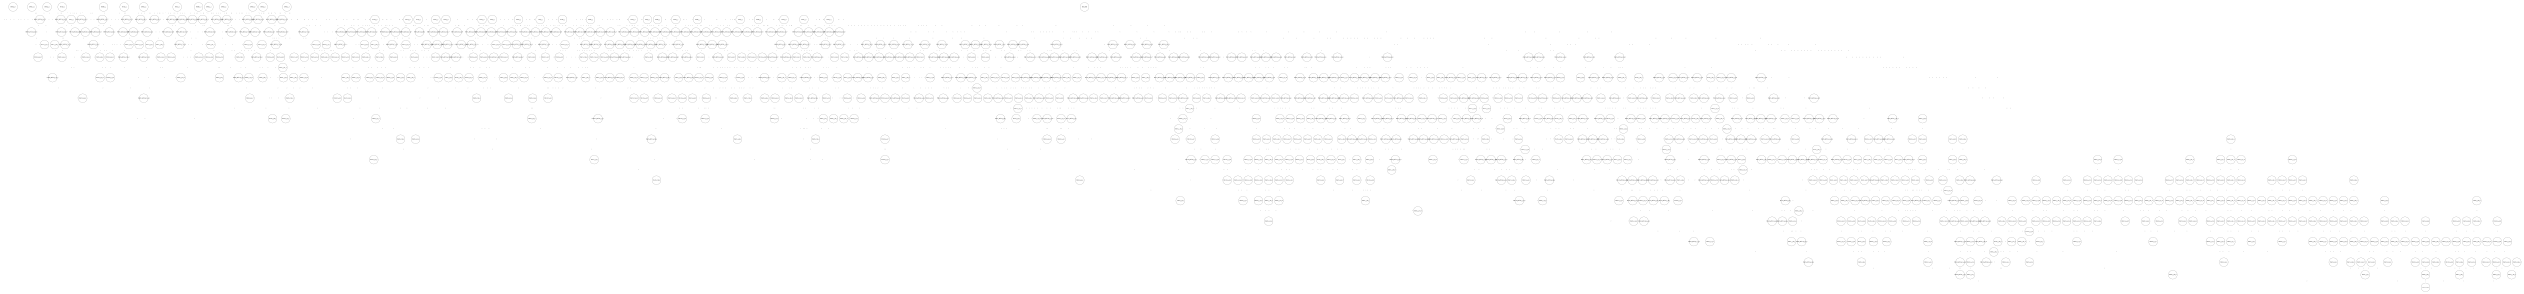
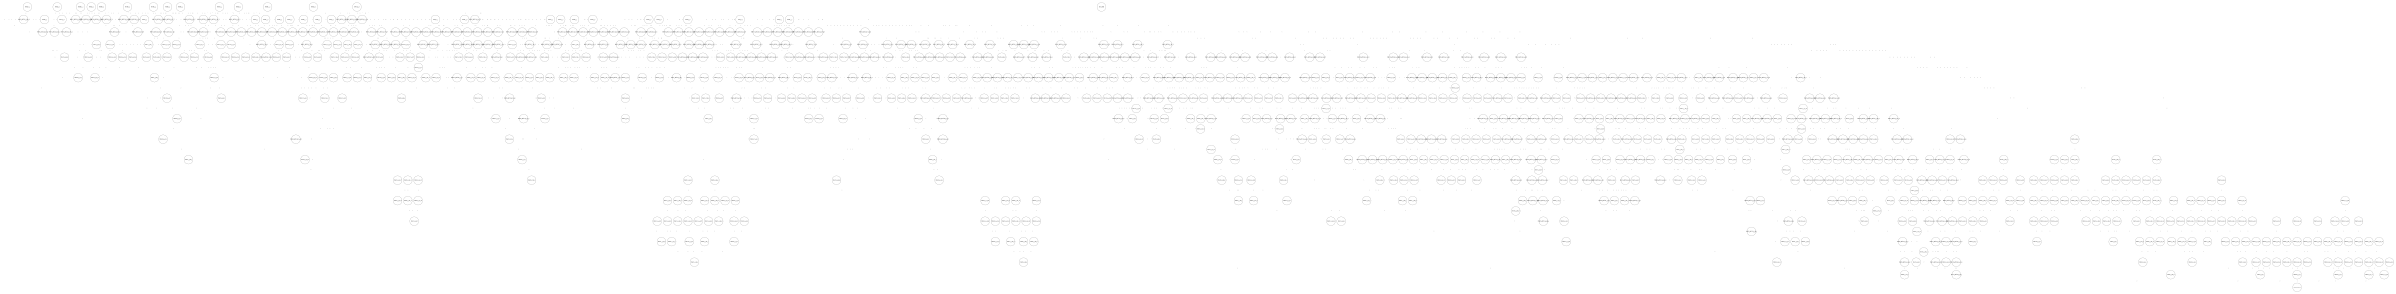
none -> (1220, 78)
none -> (1932, 180)
